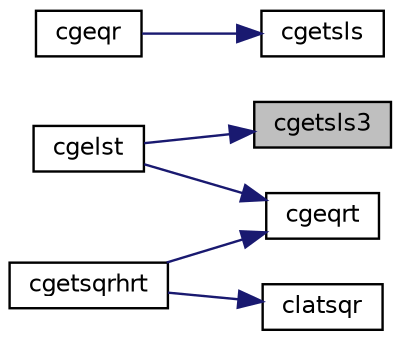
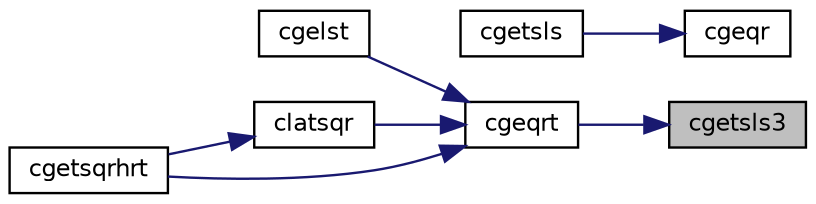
(189, 34) -> (621, 34)
none -> (408, 125)
(187, 139) -> (611, 125)
